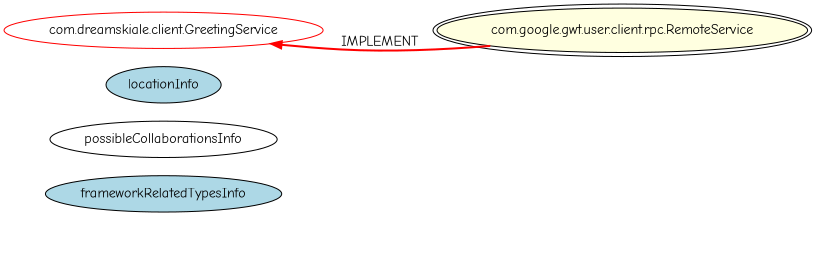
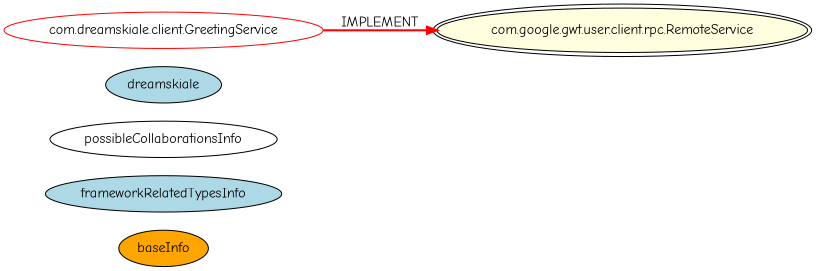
(386, 51) -> (375, 30)
(164, 85) -> (164, 85)
none -> (164, 248)
